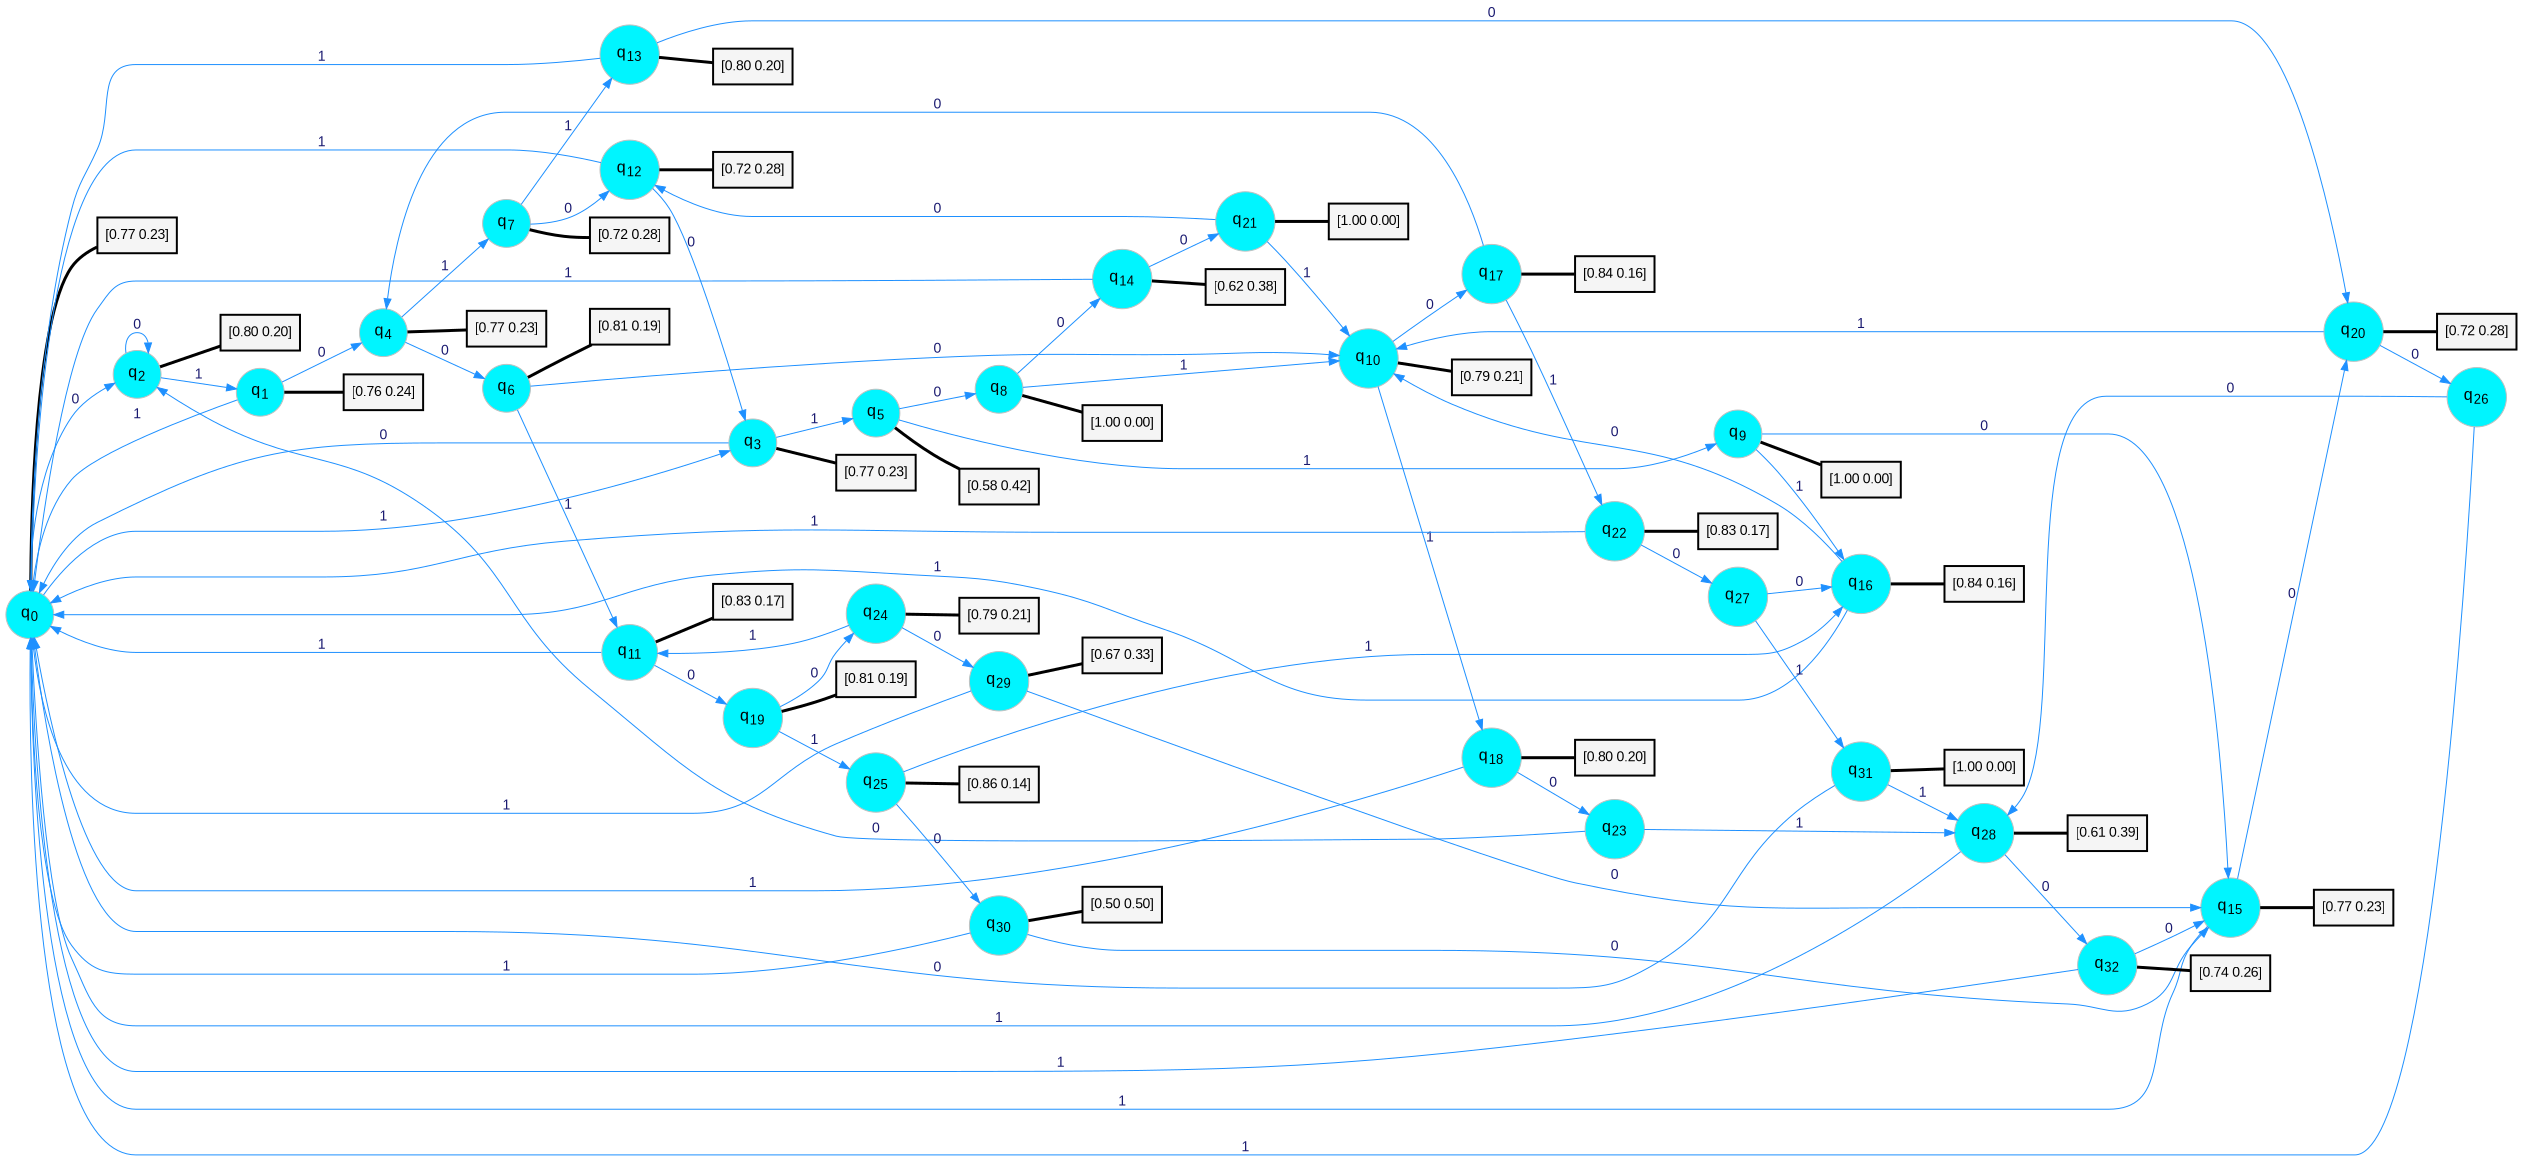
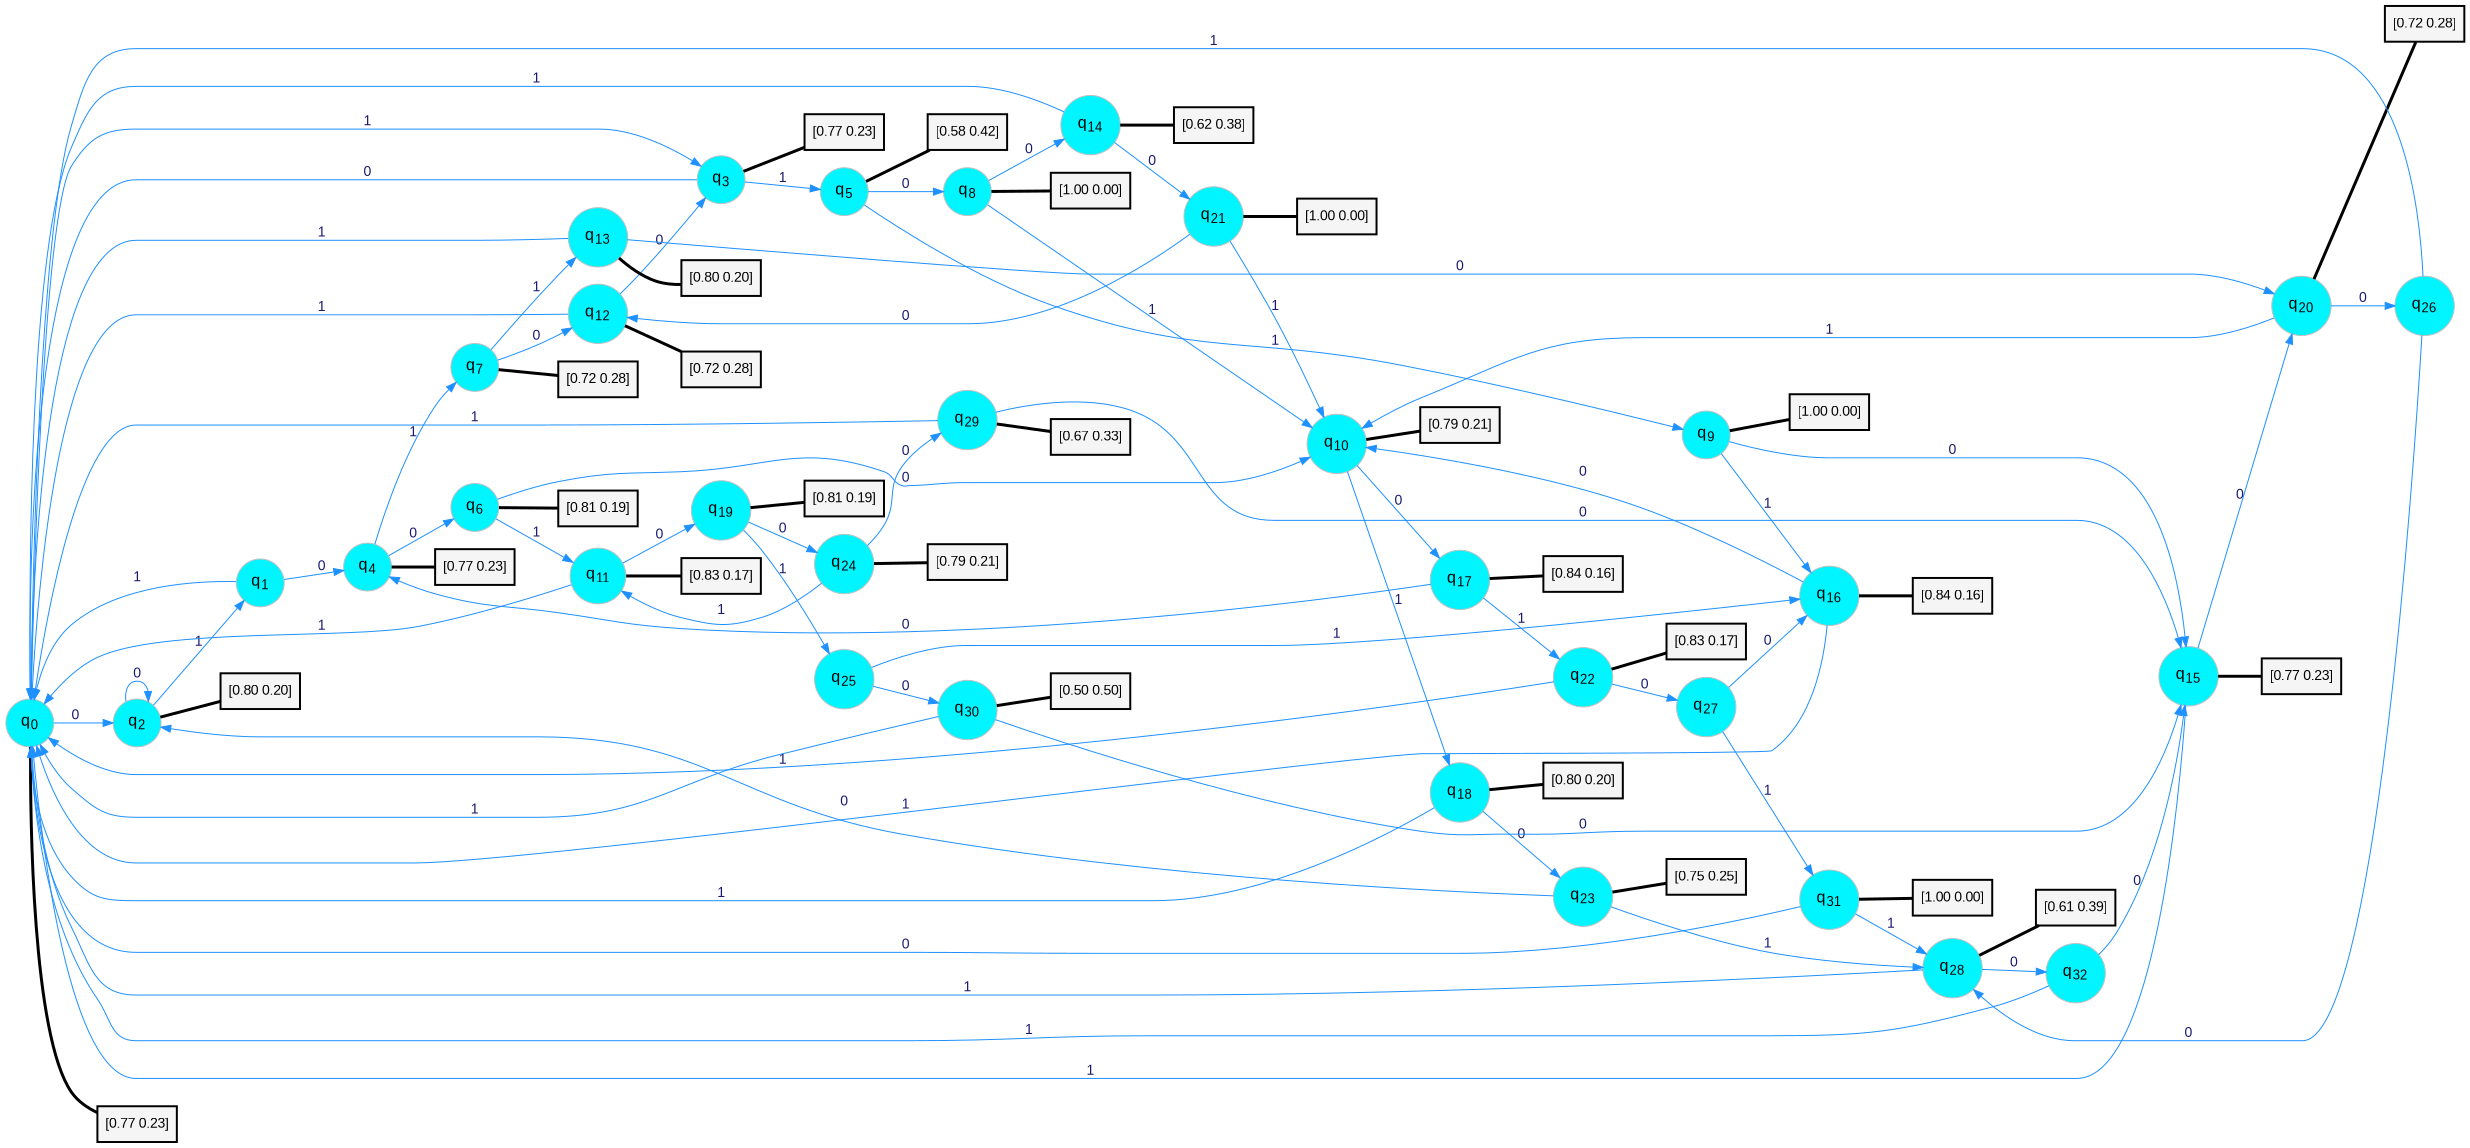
(383, 392) -> none
(999, 785) -> none
none -> (1706, 877)
(2231, 973) -> none
